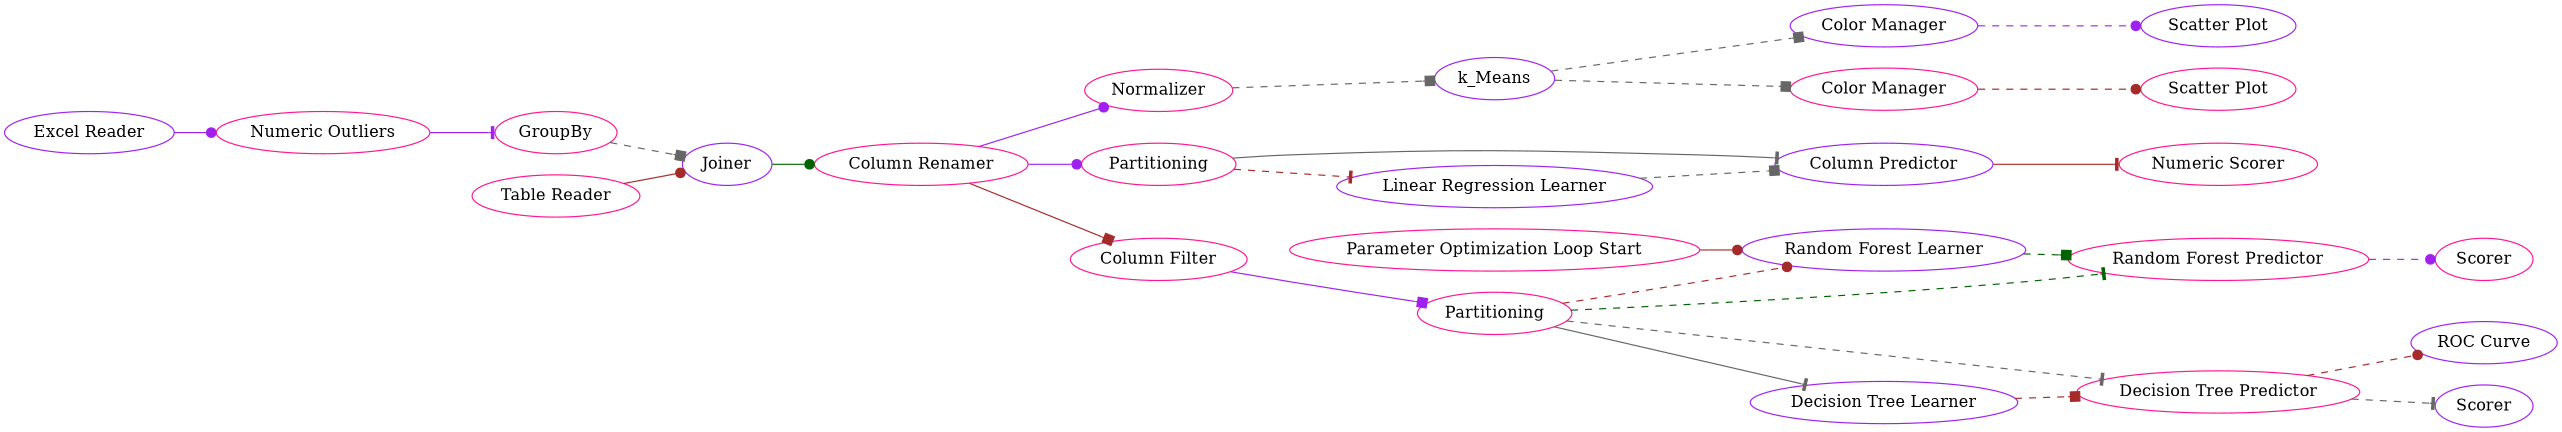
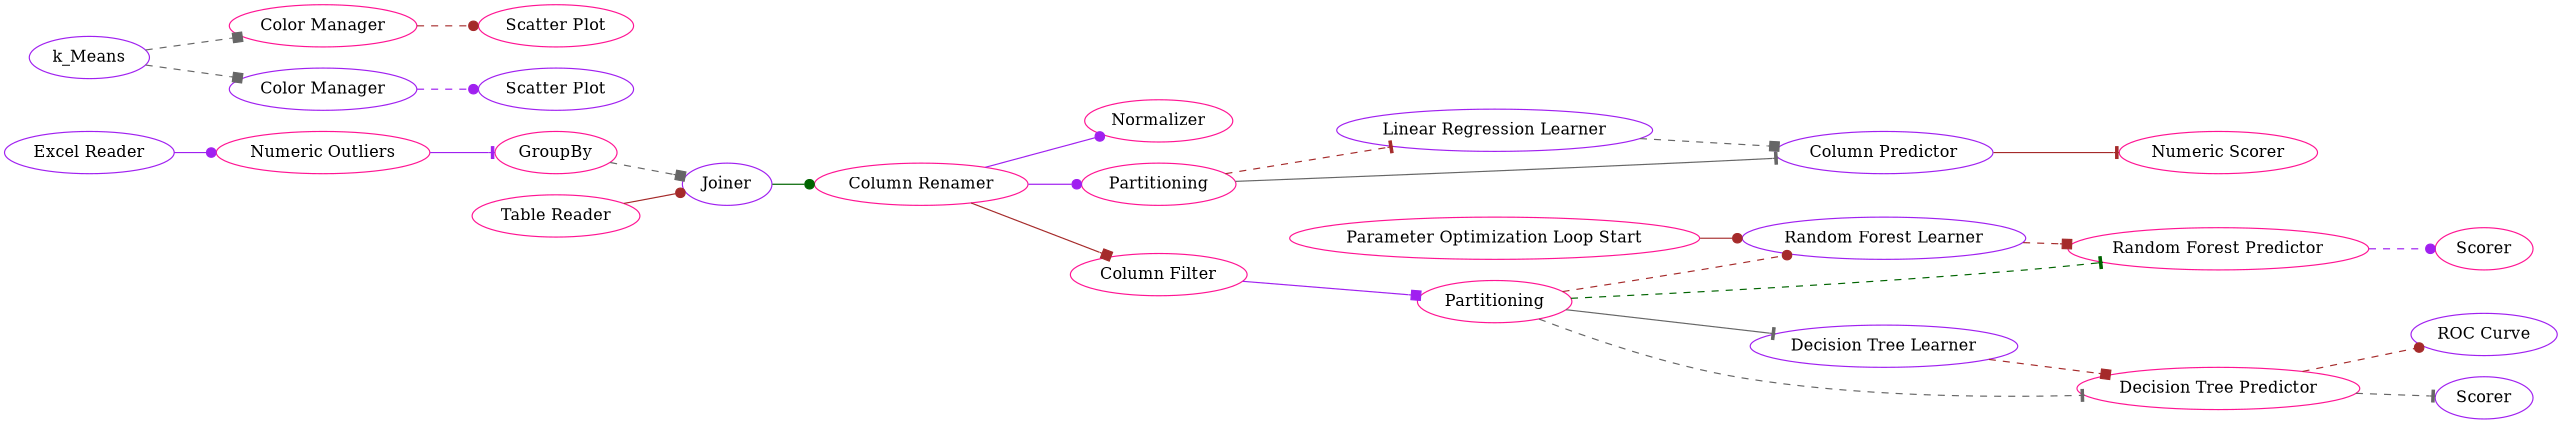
(1327, 84) -> none
(2041, 254) -> (2041, 243)
